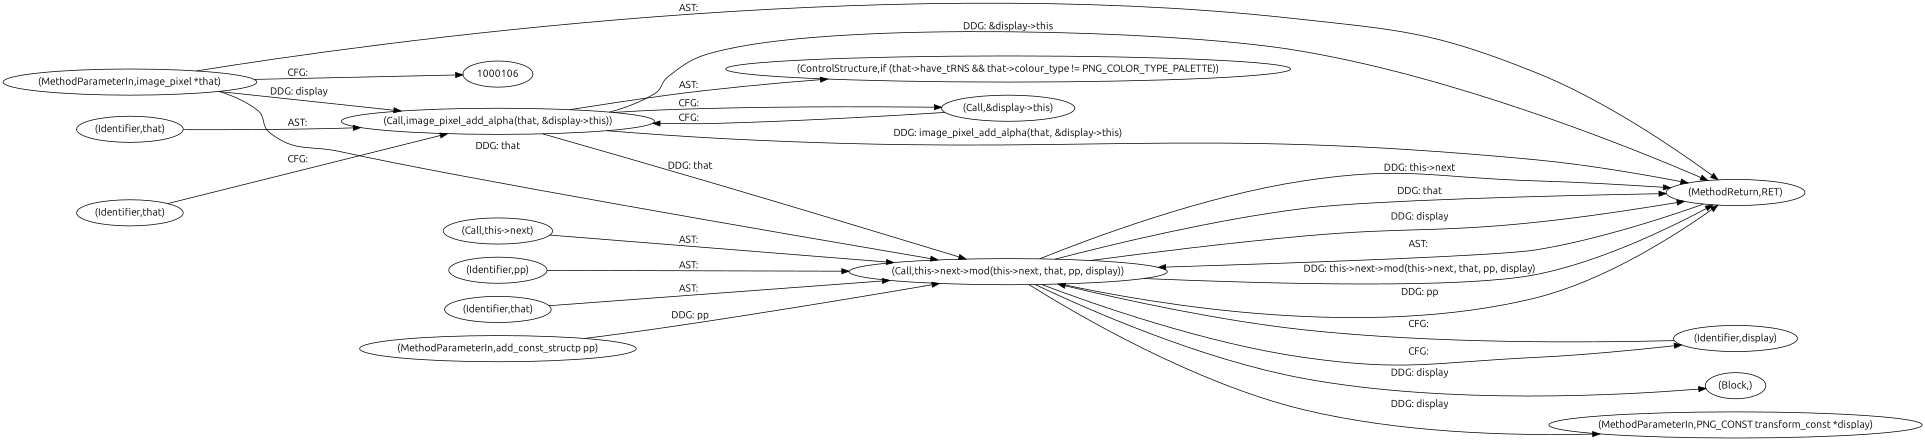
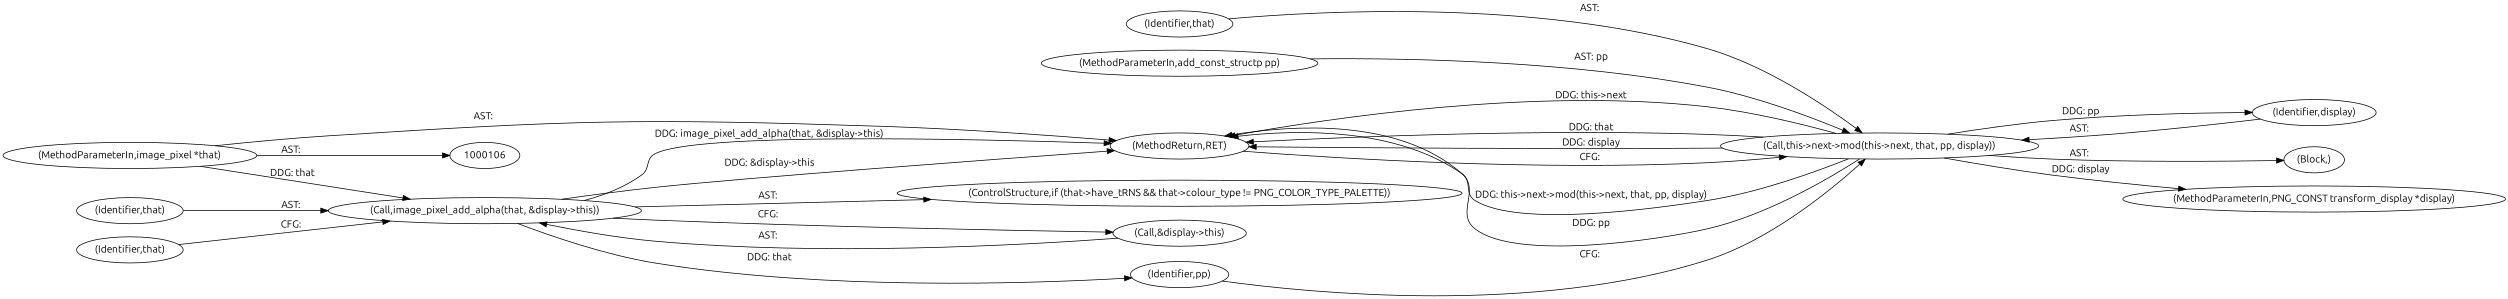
(299, 73) -> (292, 150)
(299, 92) -> (292, 173)
(690, 118) -> (769, 236)
(751, 194) -> (818, 279)
(564, 195) -> none
(498, 231) -> none
(1420, 244) -> (1591, 157)
(690, 265) -> (1591, 255)
(690, 316) -> (1591, 57)
(1420, 324) -> (2081, 129)
(1420, 352) -> (2081, 112)
(1420, 373) -> (2081, 154)
(1736, 425) -> (2314, 199)
